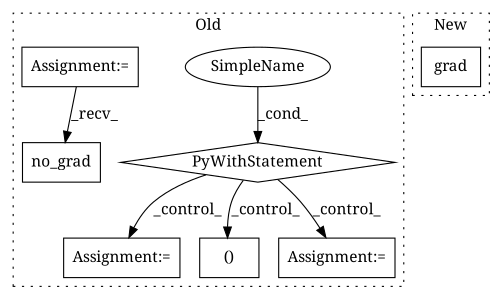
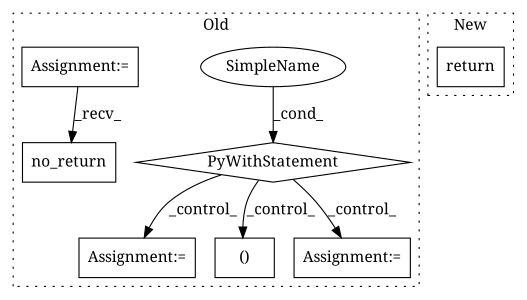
(451, 67) -> (471, 67)
(61, 162) -> (69, 162)
